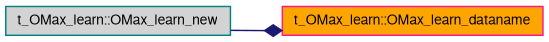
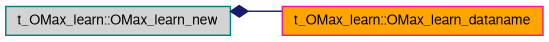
(248, 31) -> (265, 11)
